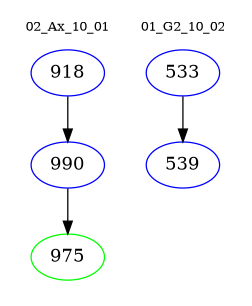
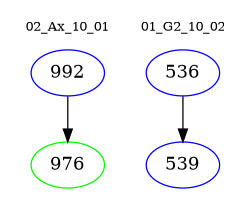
(68, 73) -> none
(183, 73) -> (183, 73)
(68, 165) -> (68, 73)
(68, 257) -> (68, 165)
